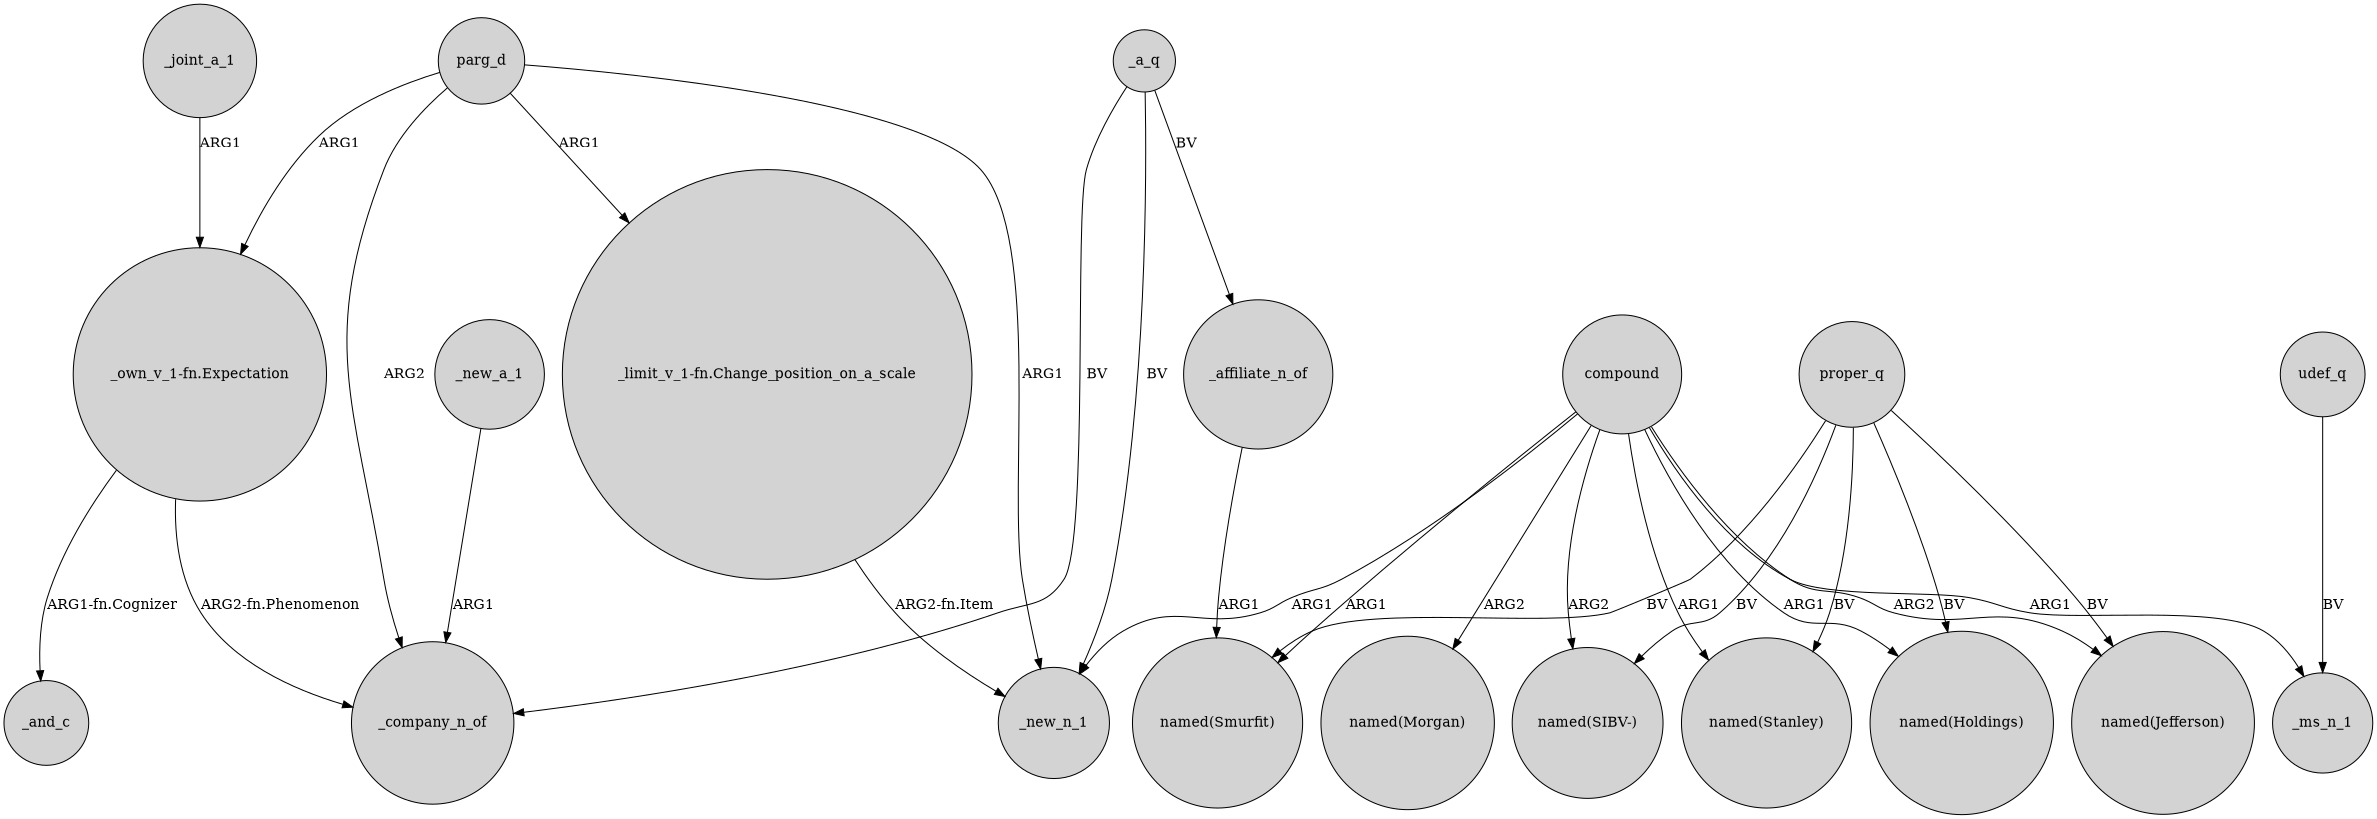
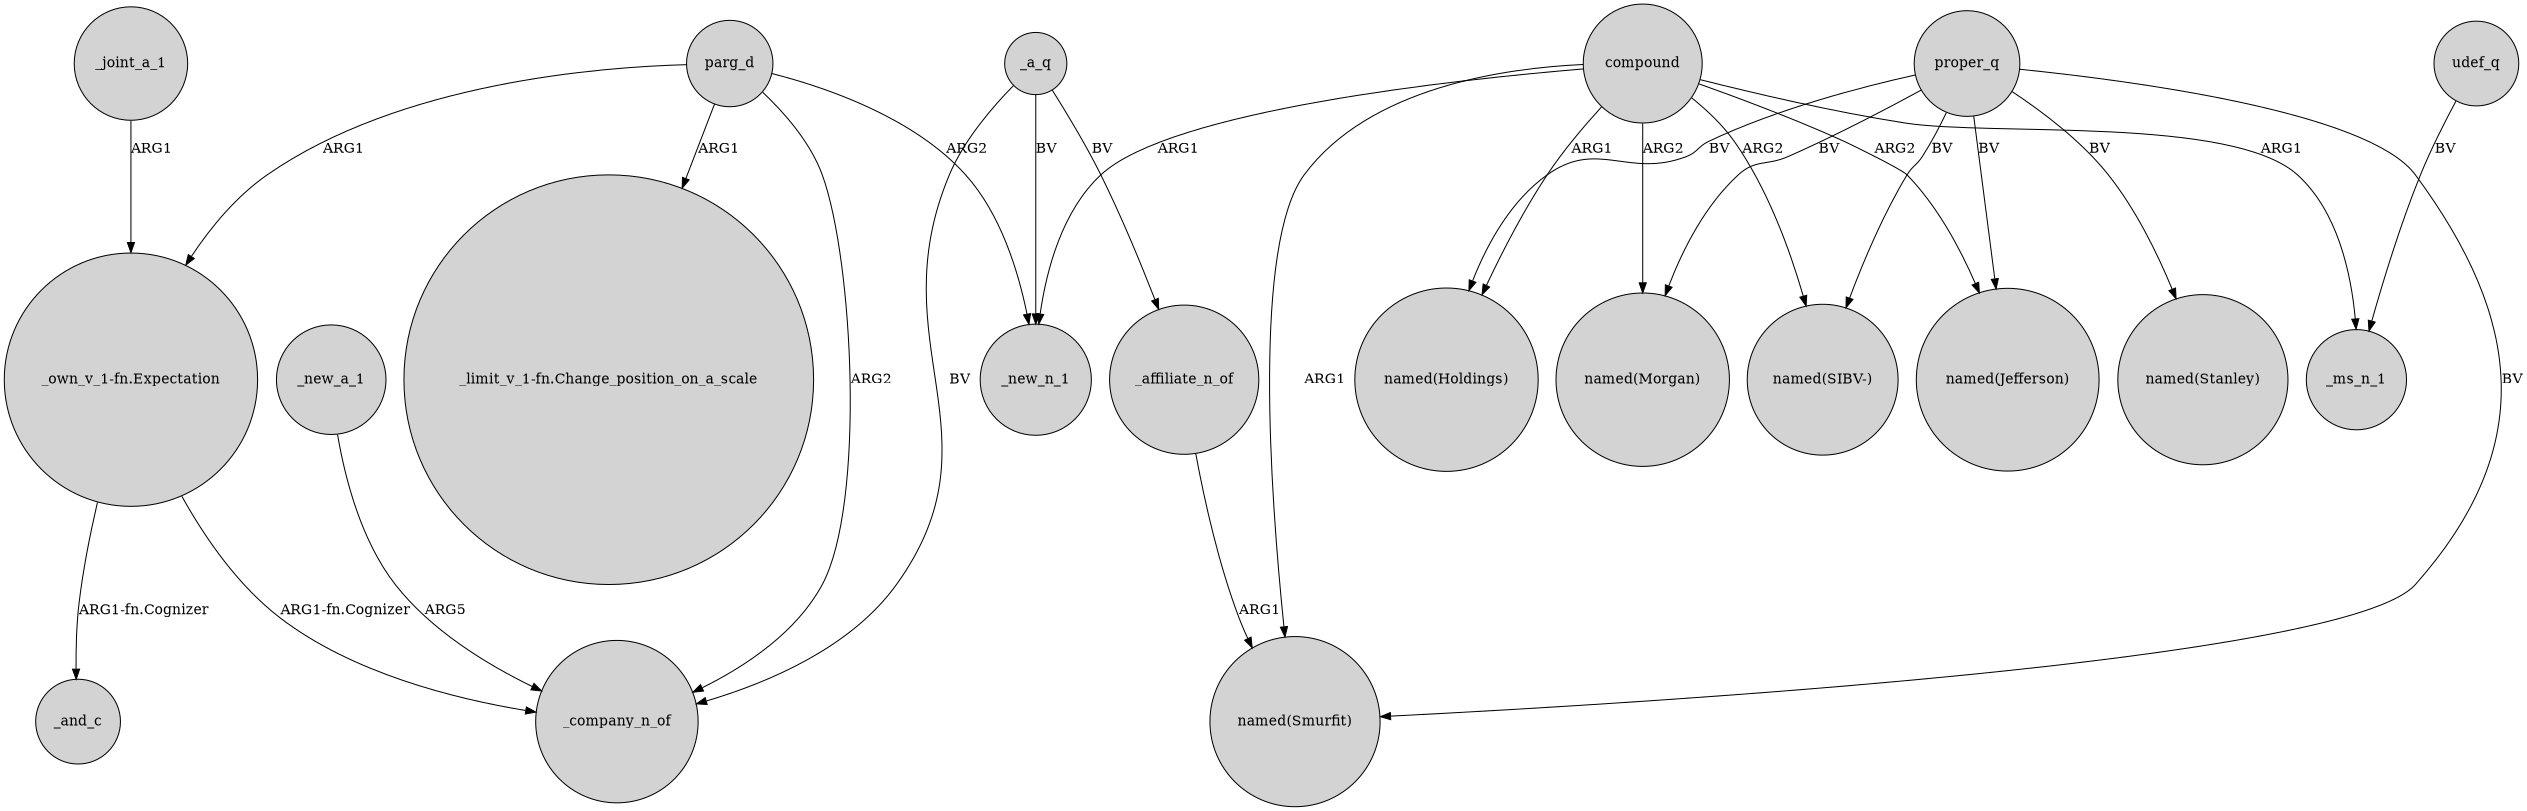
none -> (1770, 162)
(1043, 374) -> (967, 149)
(1653, 547) -> none
(281, 605) -> (345, 610)
(474, 605) -> (446, 610)
(913, 631) -> none
